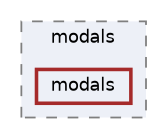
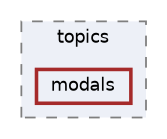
(84, 38) -> (84, 38)
